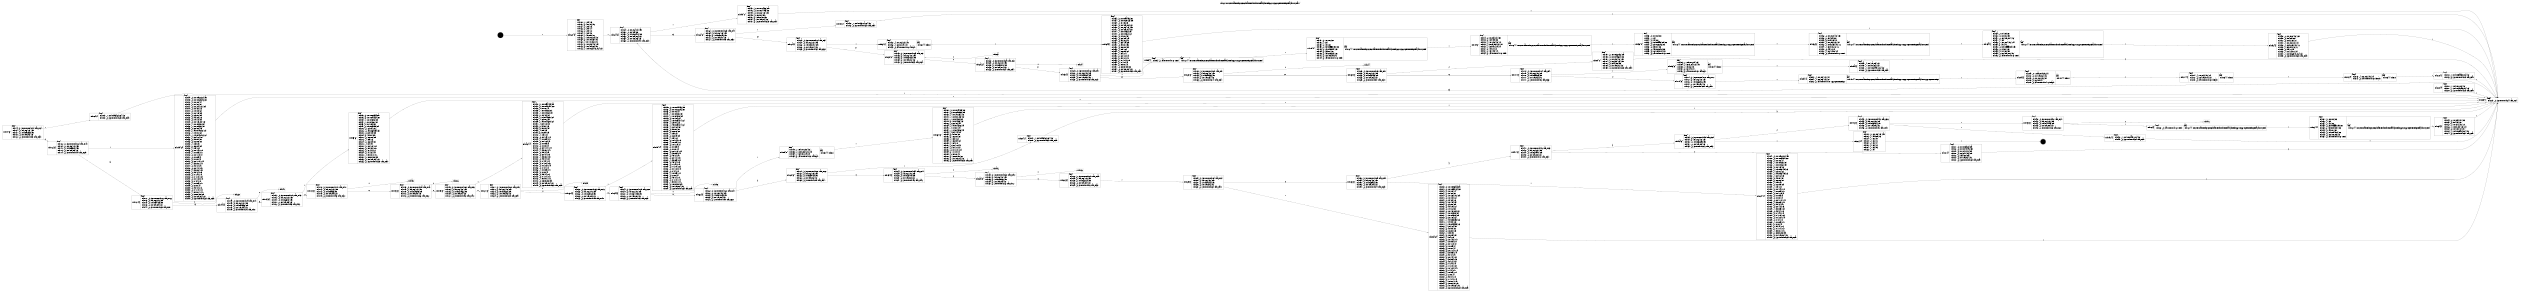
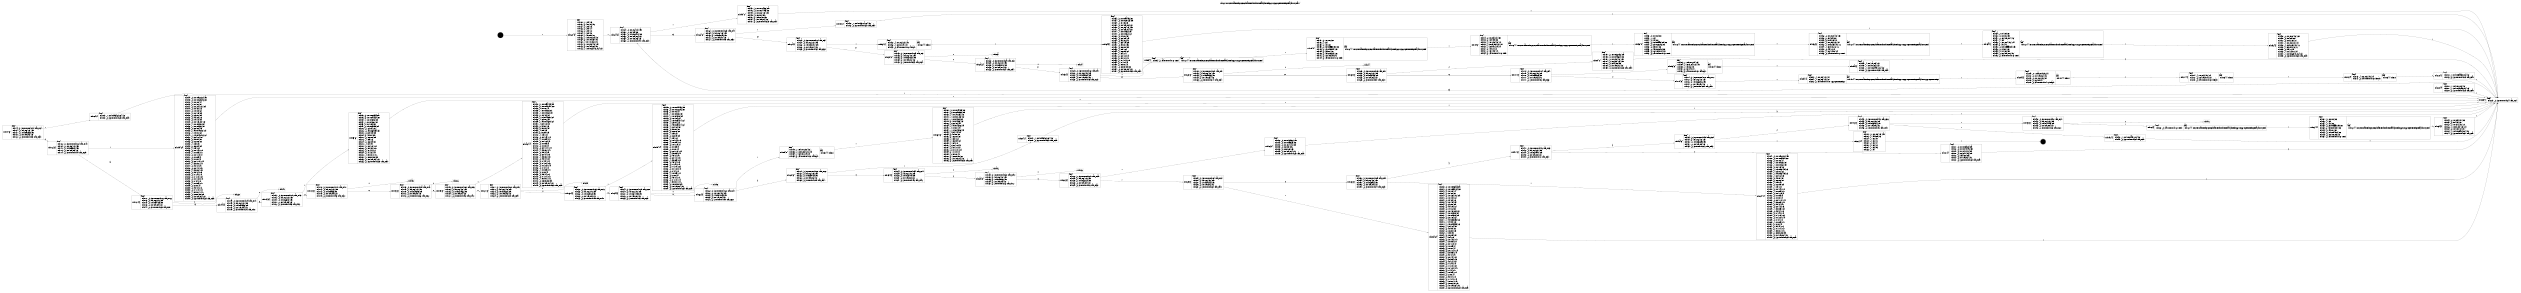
(959, 59) -> (958, 56)
none -> (1285, 147)
